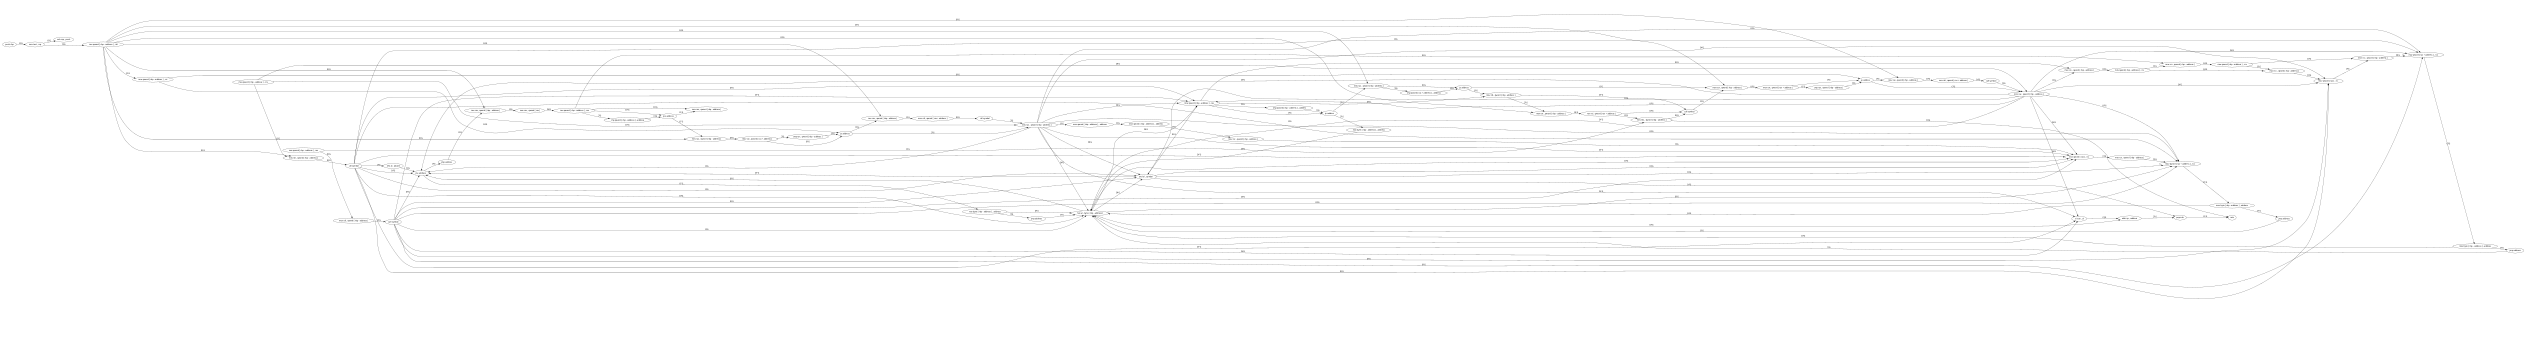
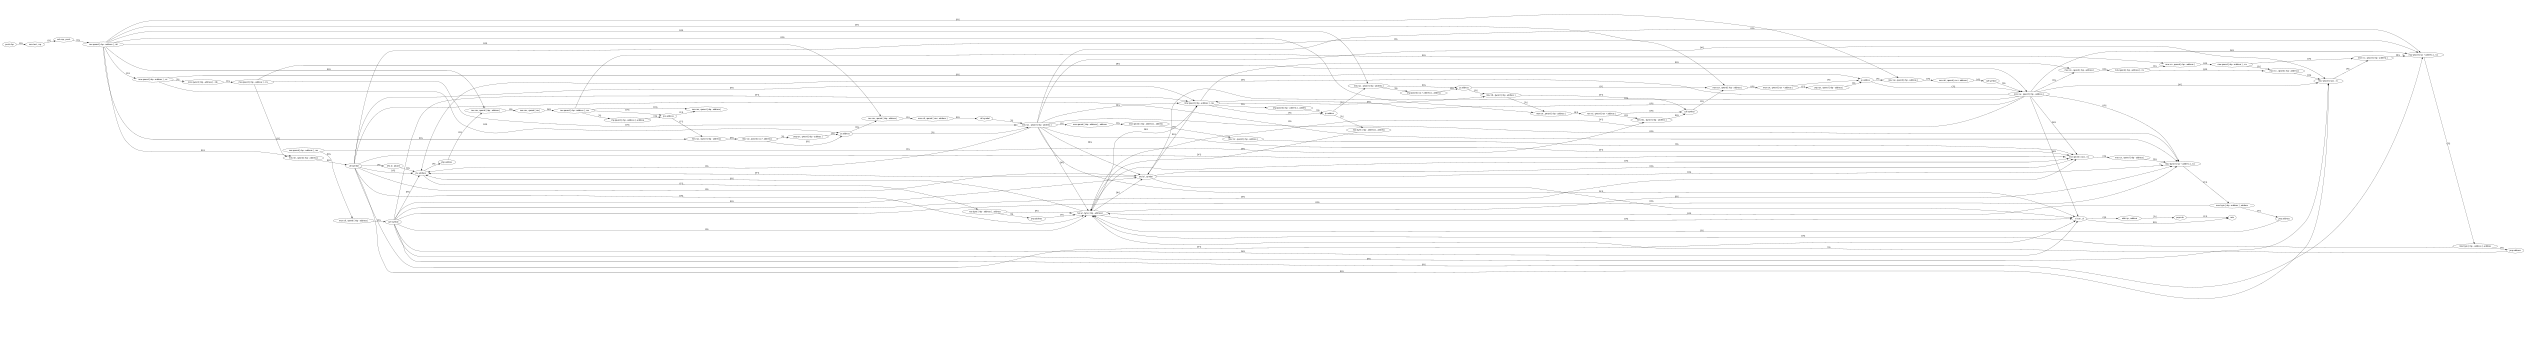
(63, 46) -> (80, 42)
none -> (203, 82)
(1962, 123) -> (2157, 224)
(1666, 186) -> (1611, 199)
(1607, 226) -> (1585, 220)
